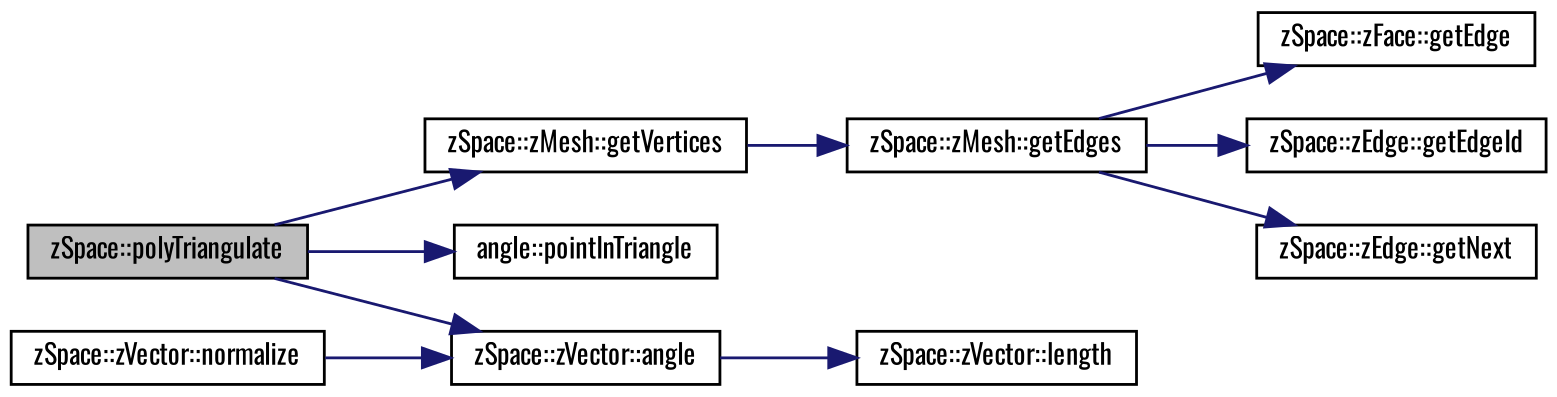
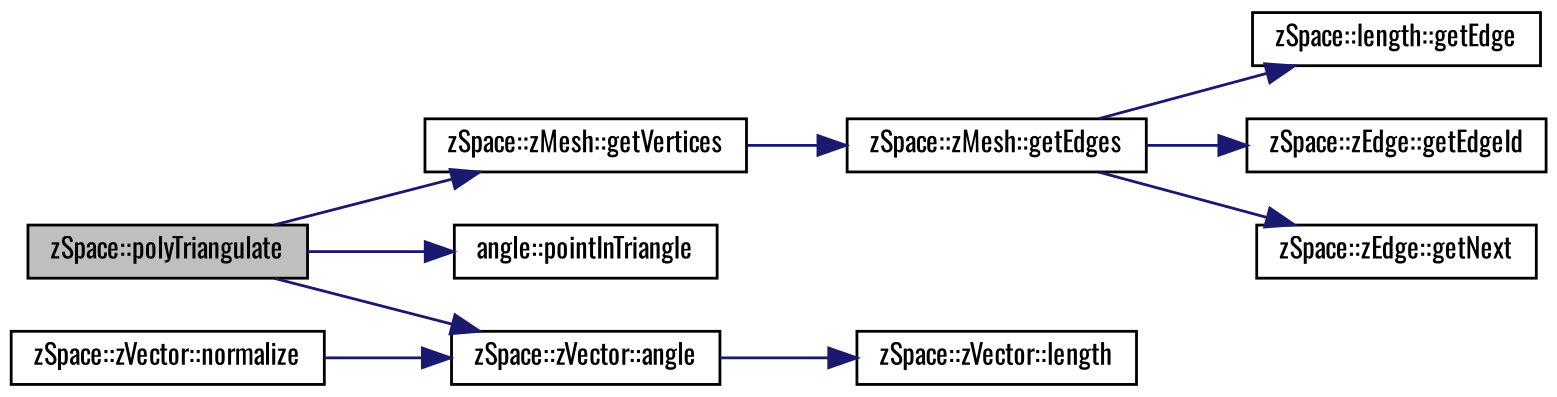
(1397, 39) -> (1397, 39)
